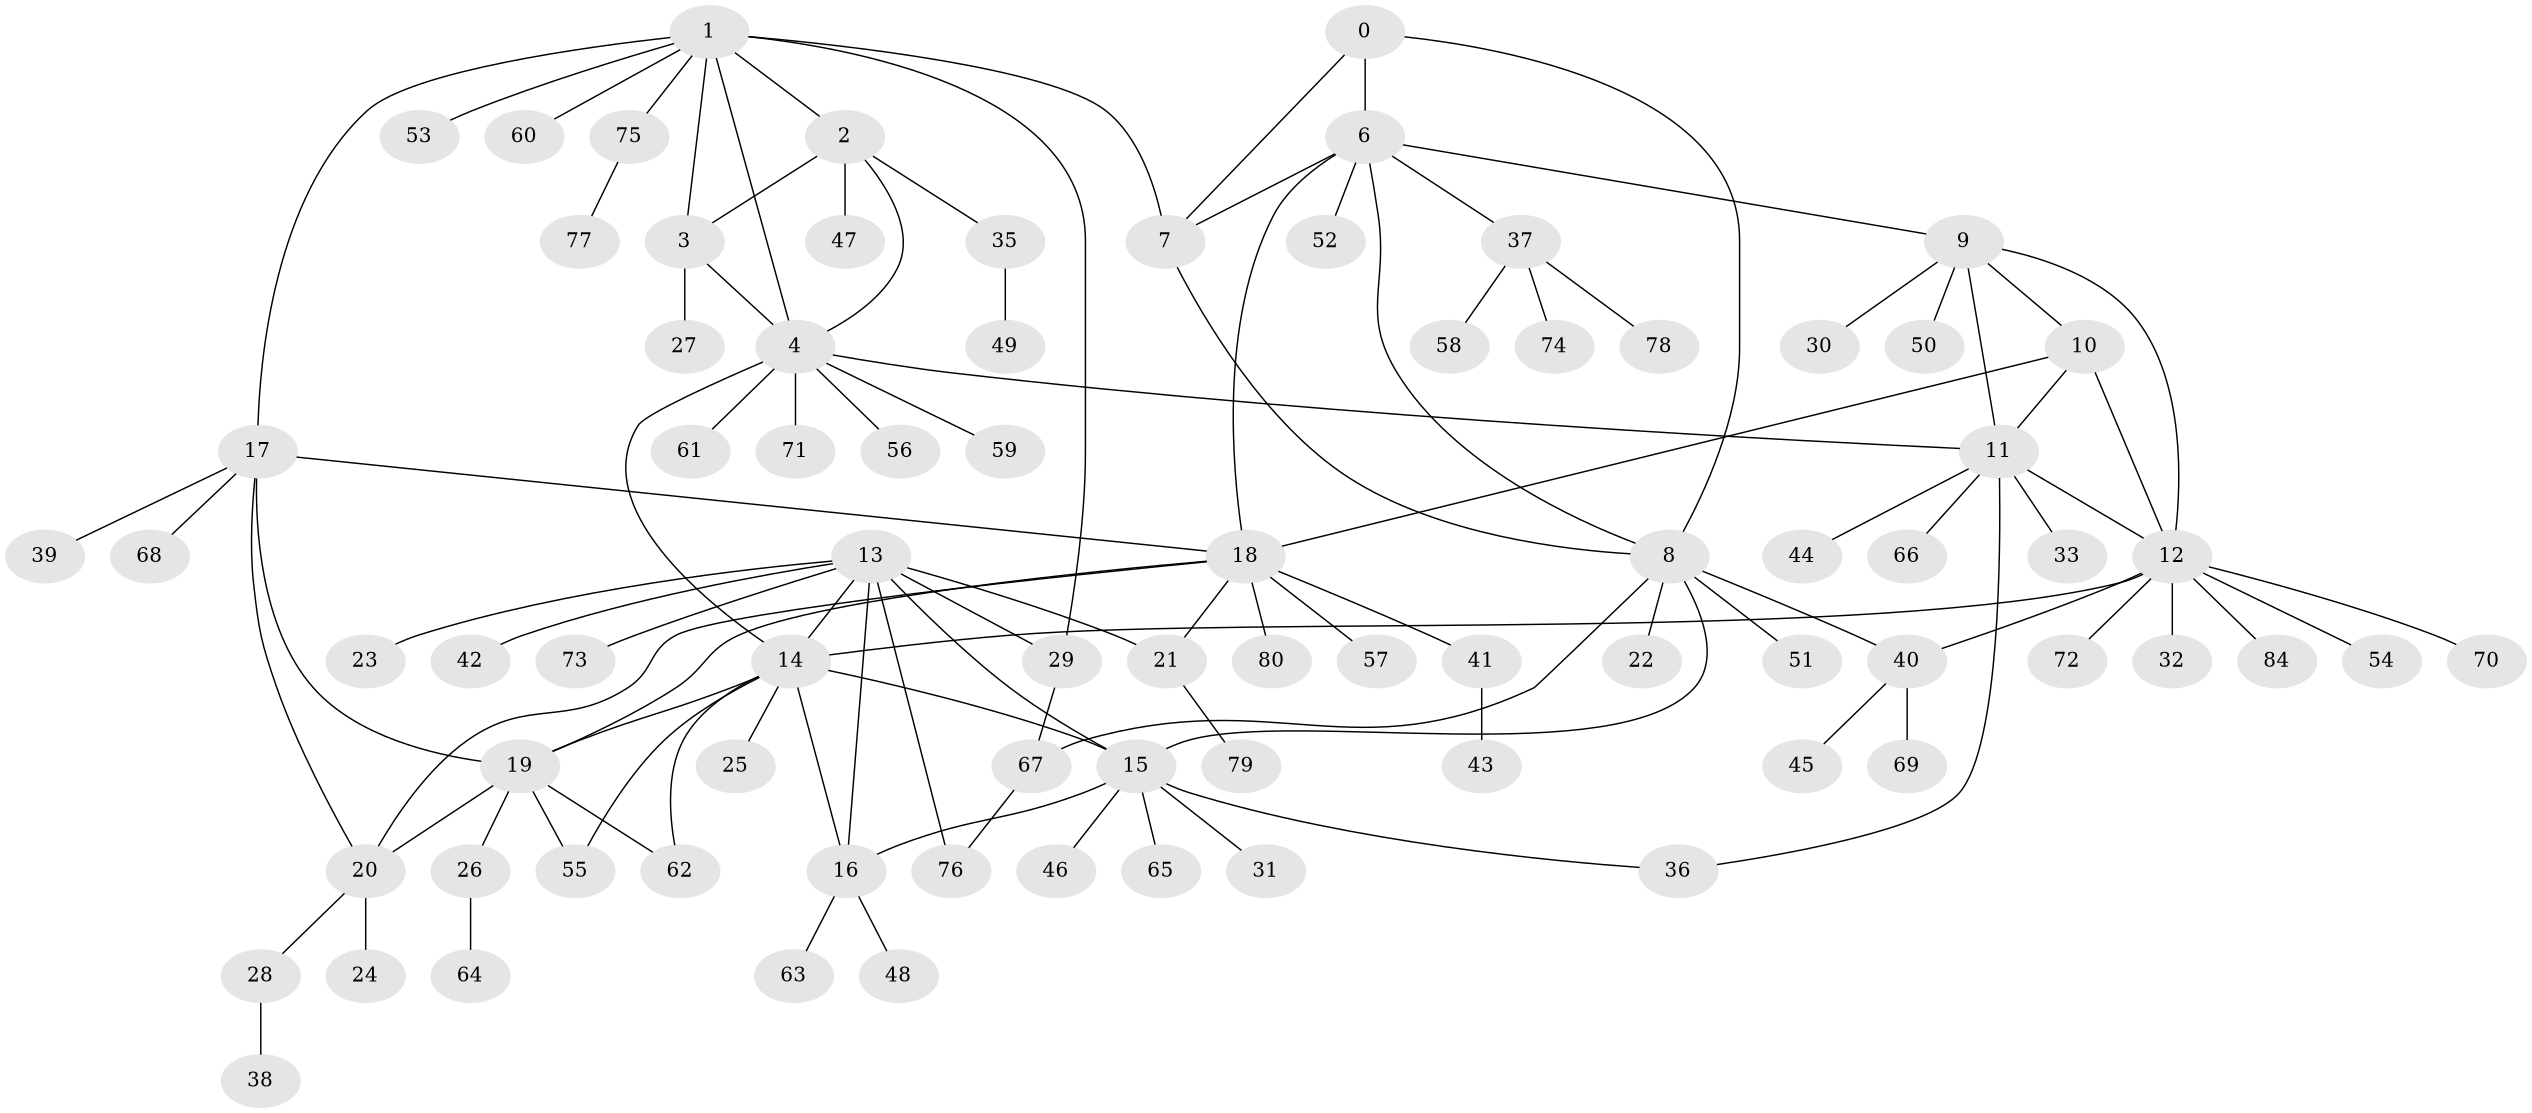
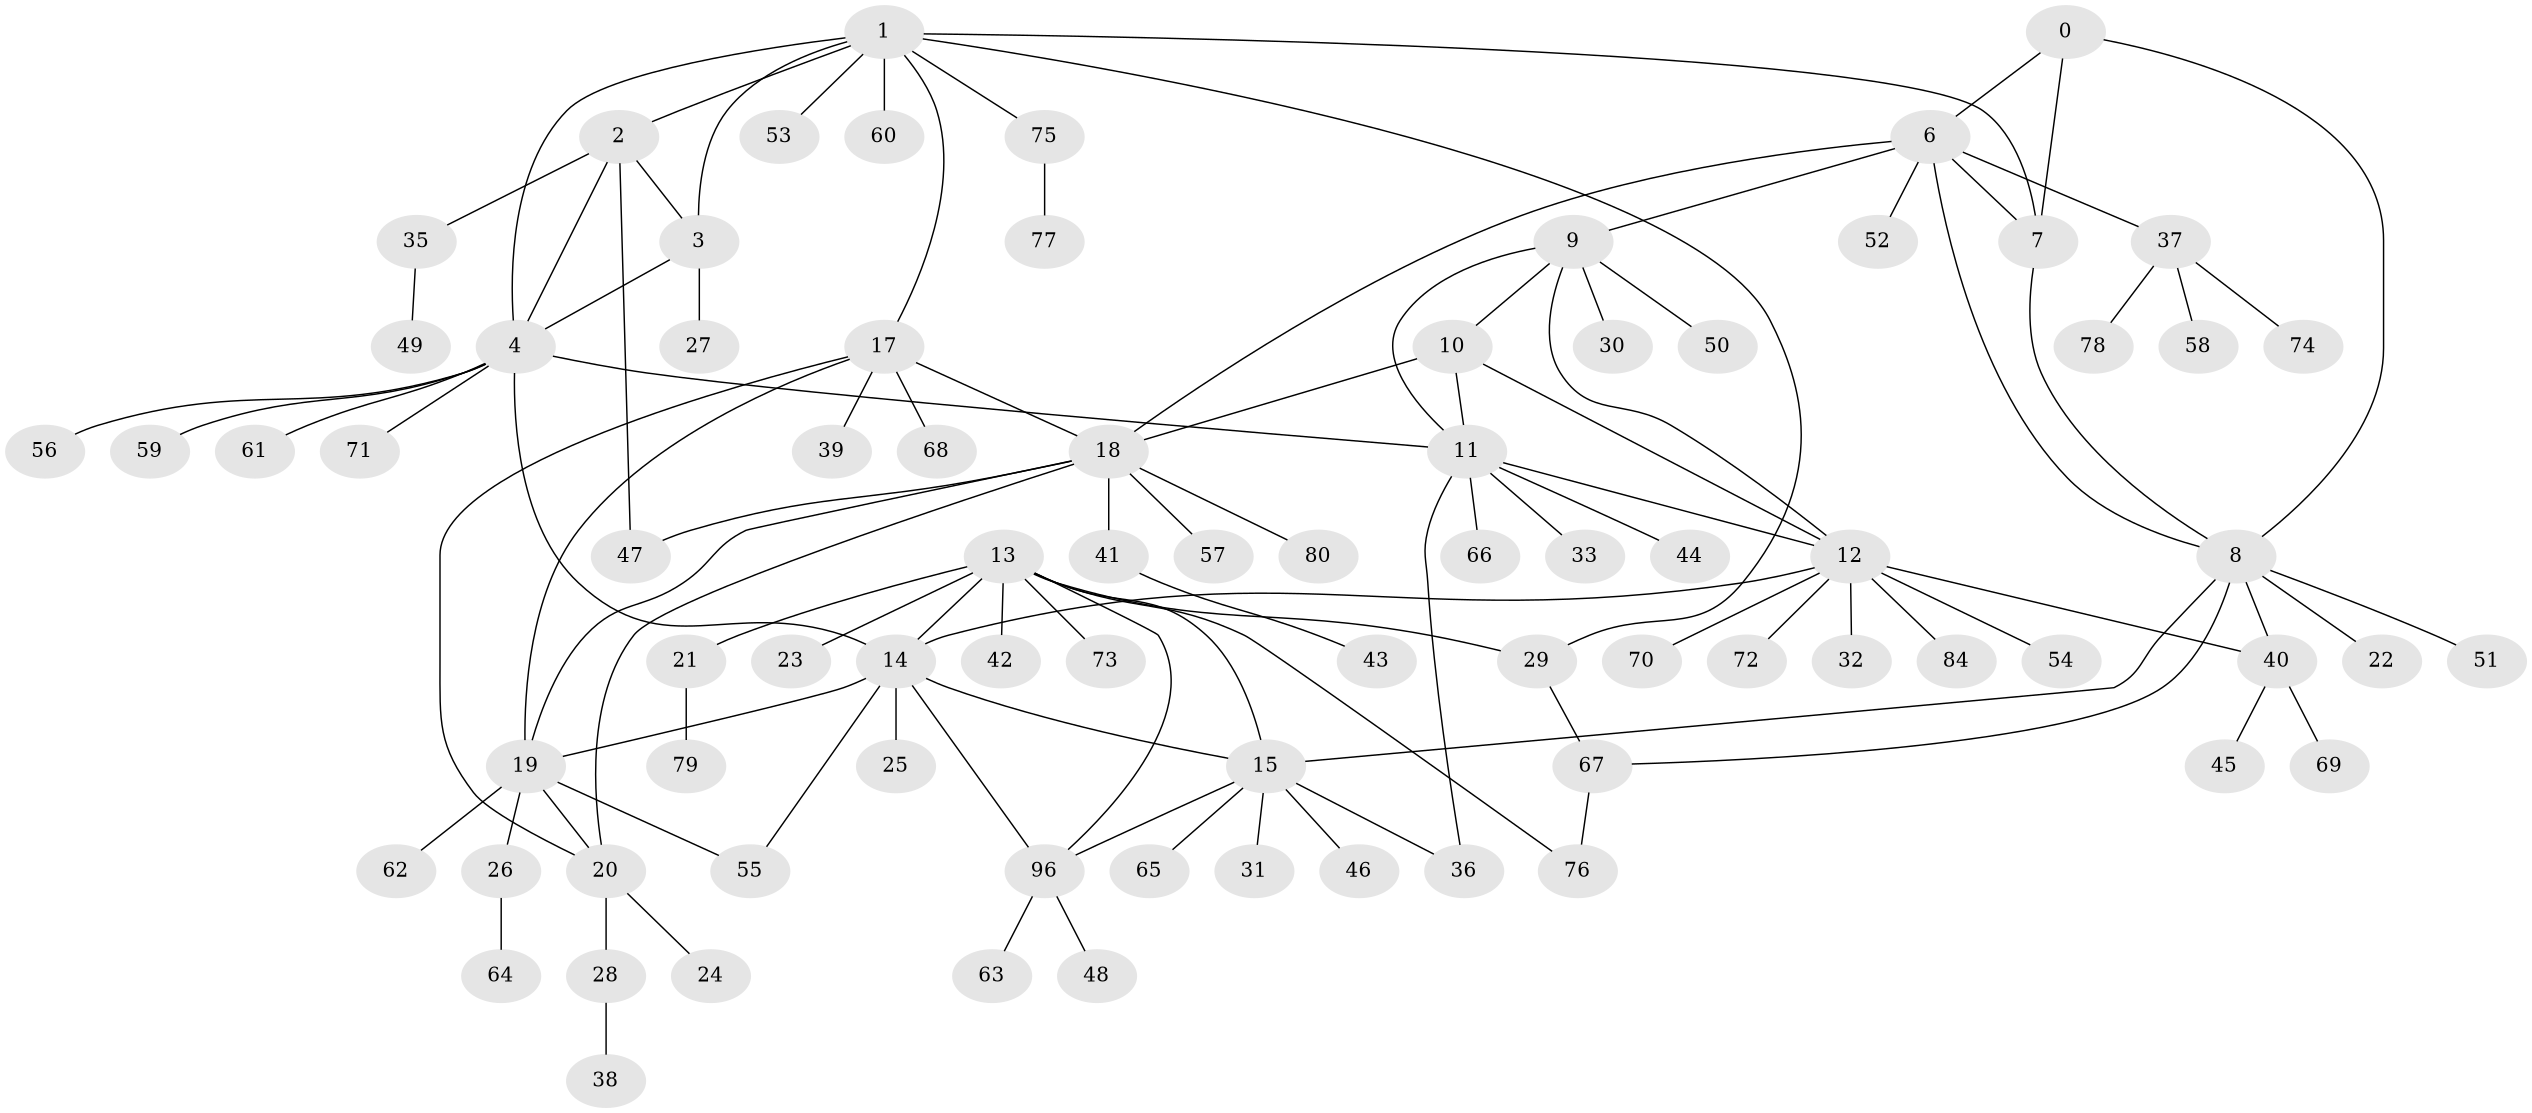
(1206, 609) -> (856, 497)
(682, 744) -> none
(846, 871) -> (1045, 871)
